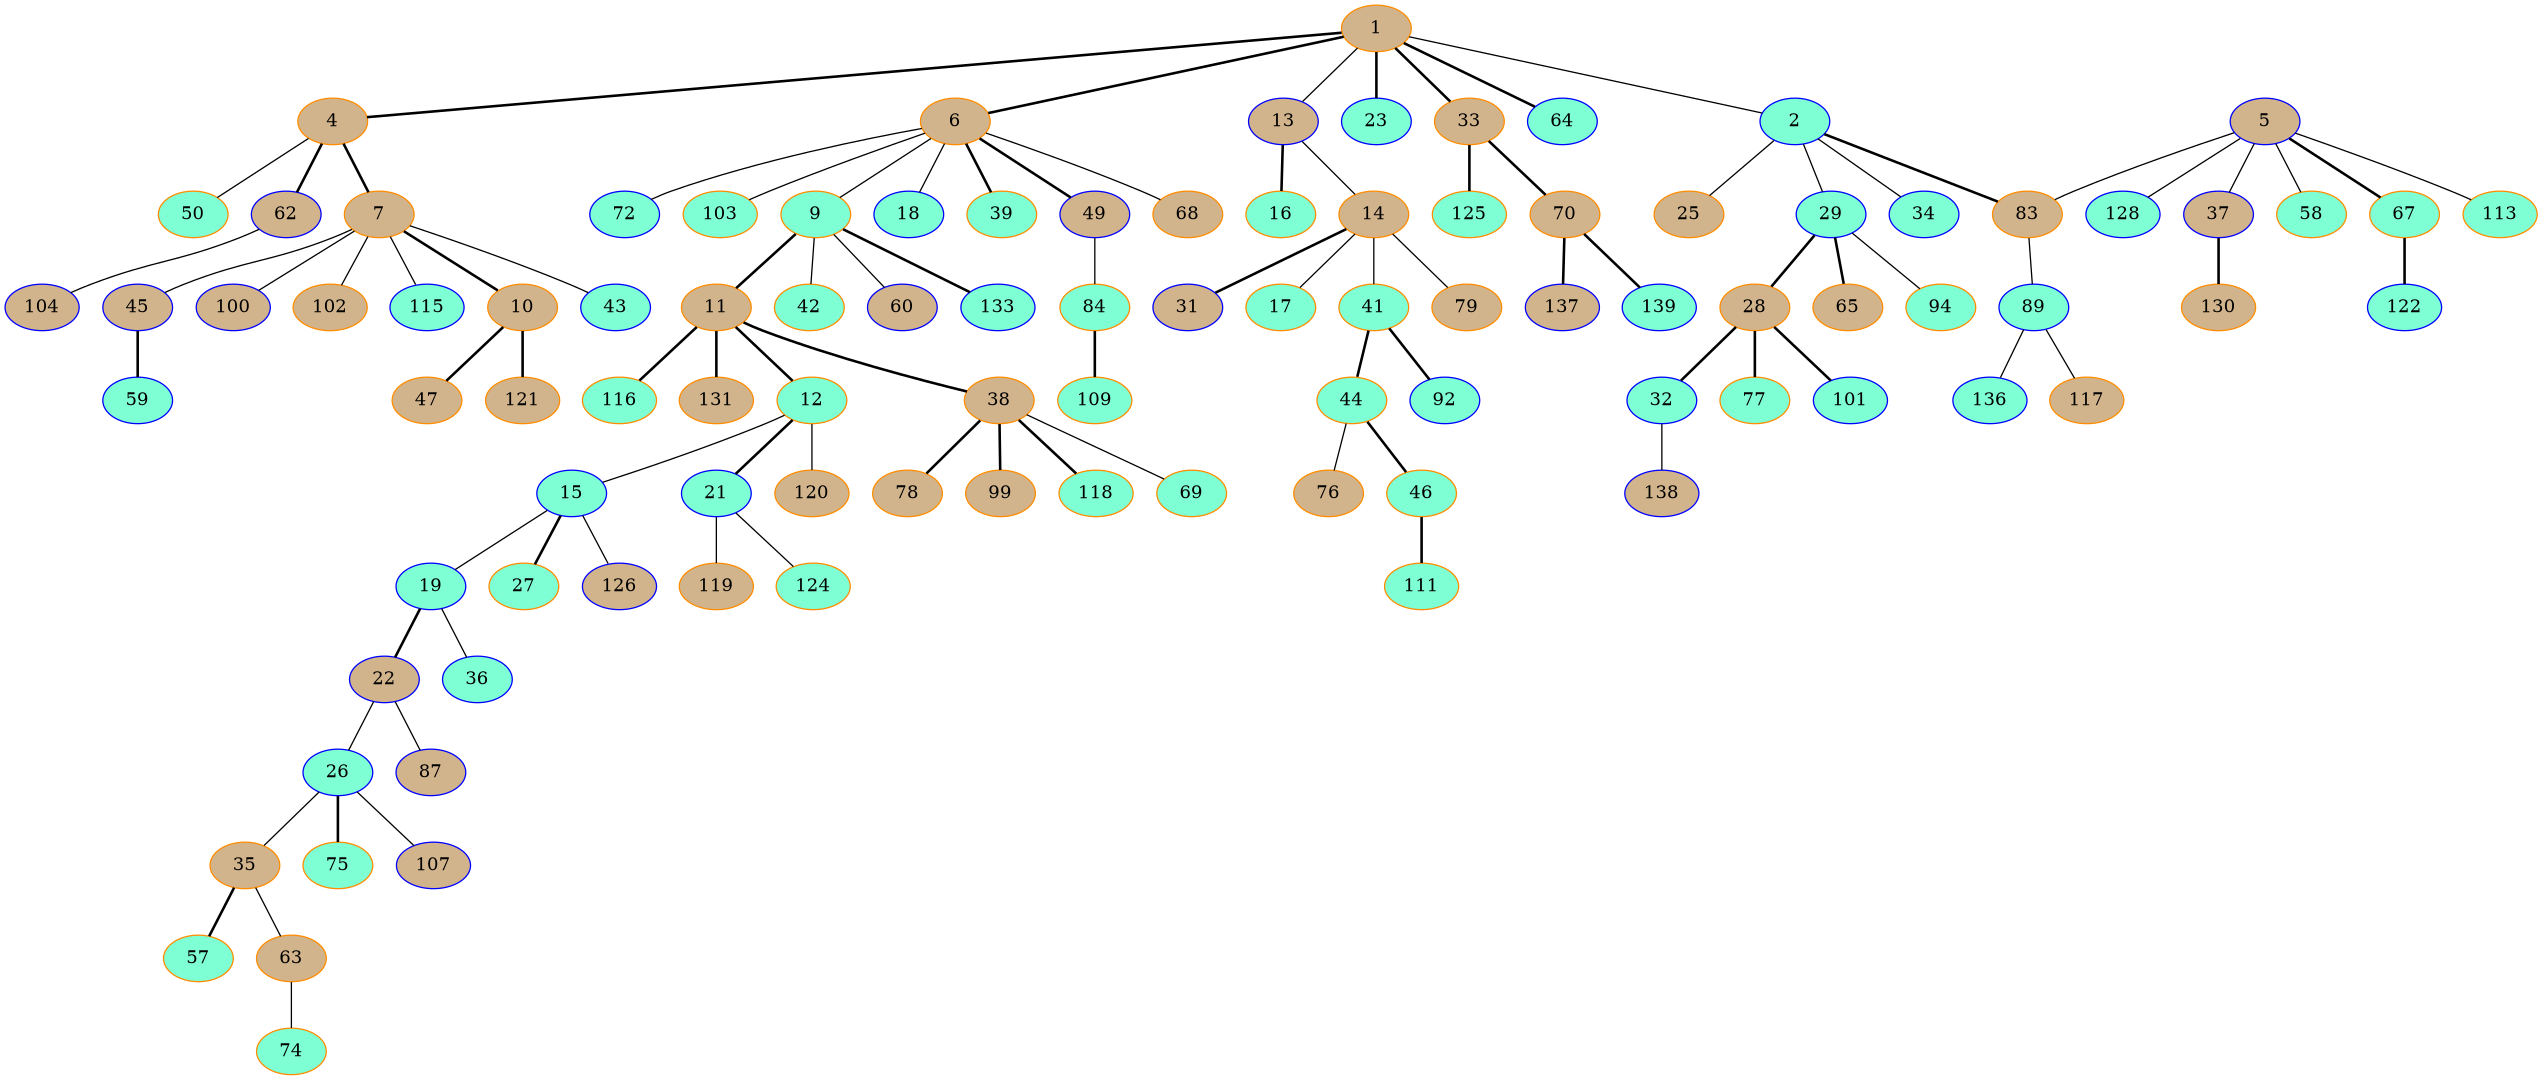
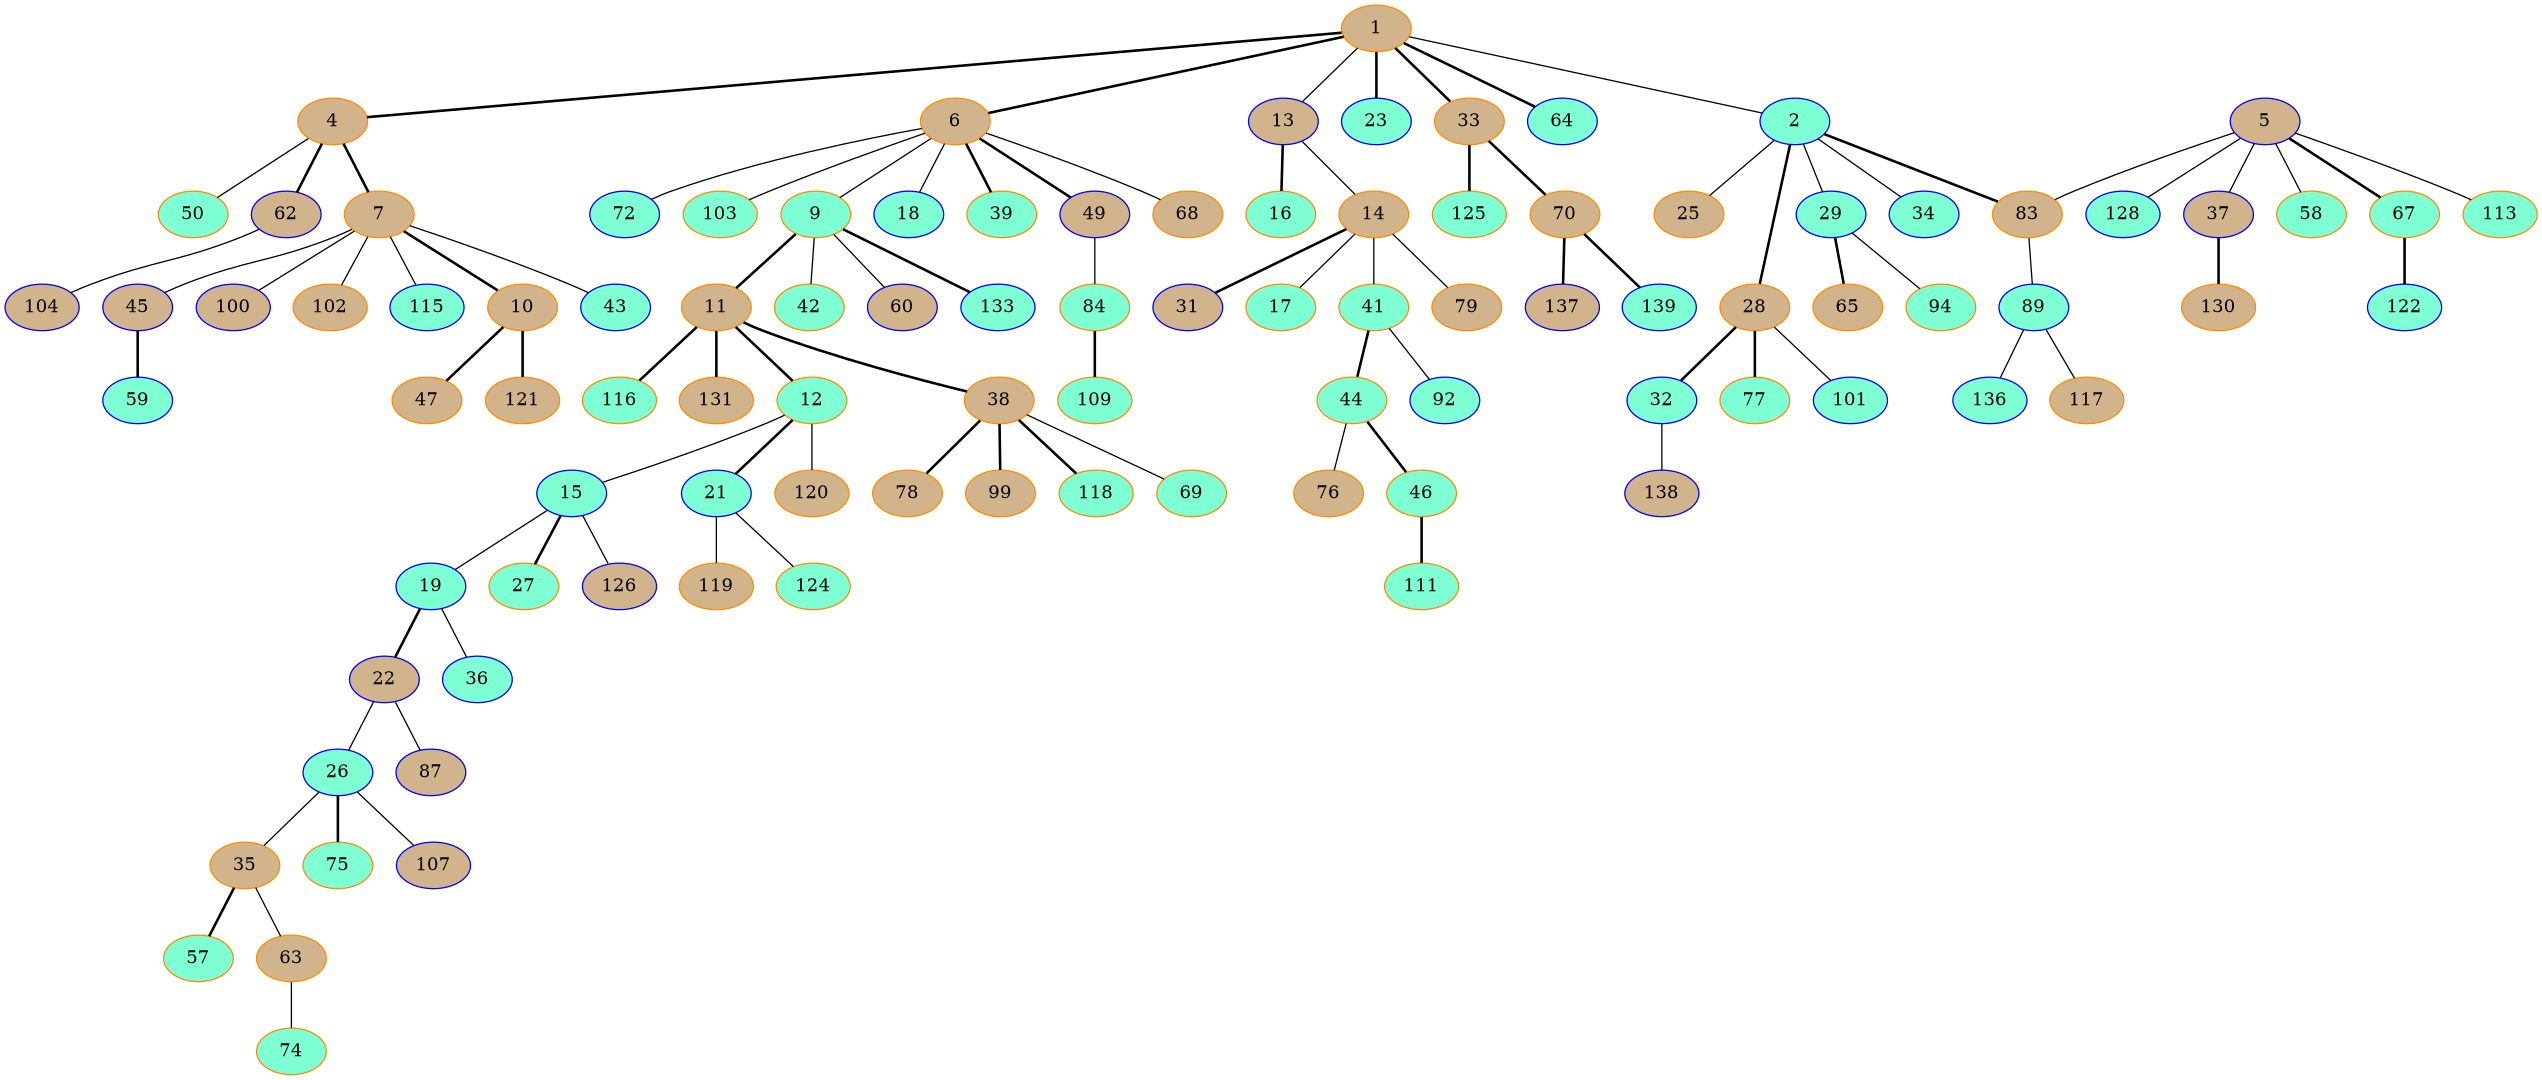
(1793, 261) -> (1775, 214)
(1409, 354) -> (1409, 354)
(1803, 354) -> (1803, 354)
